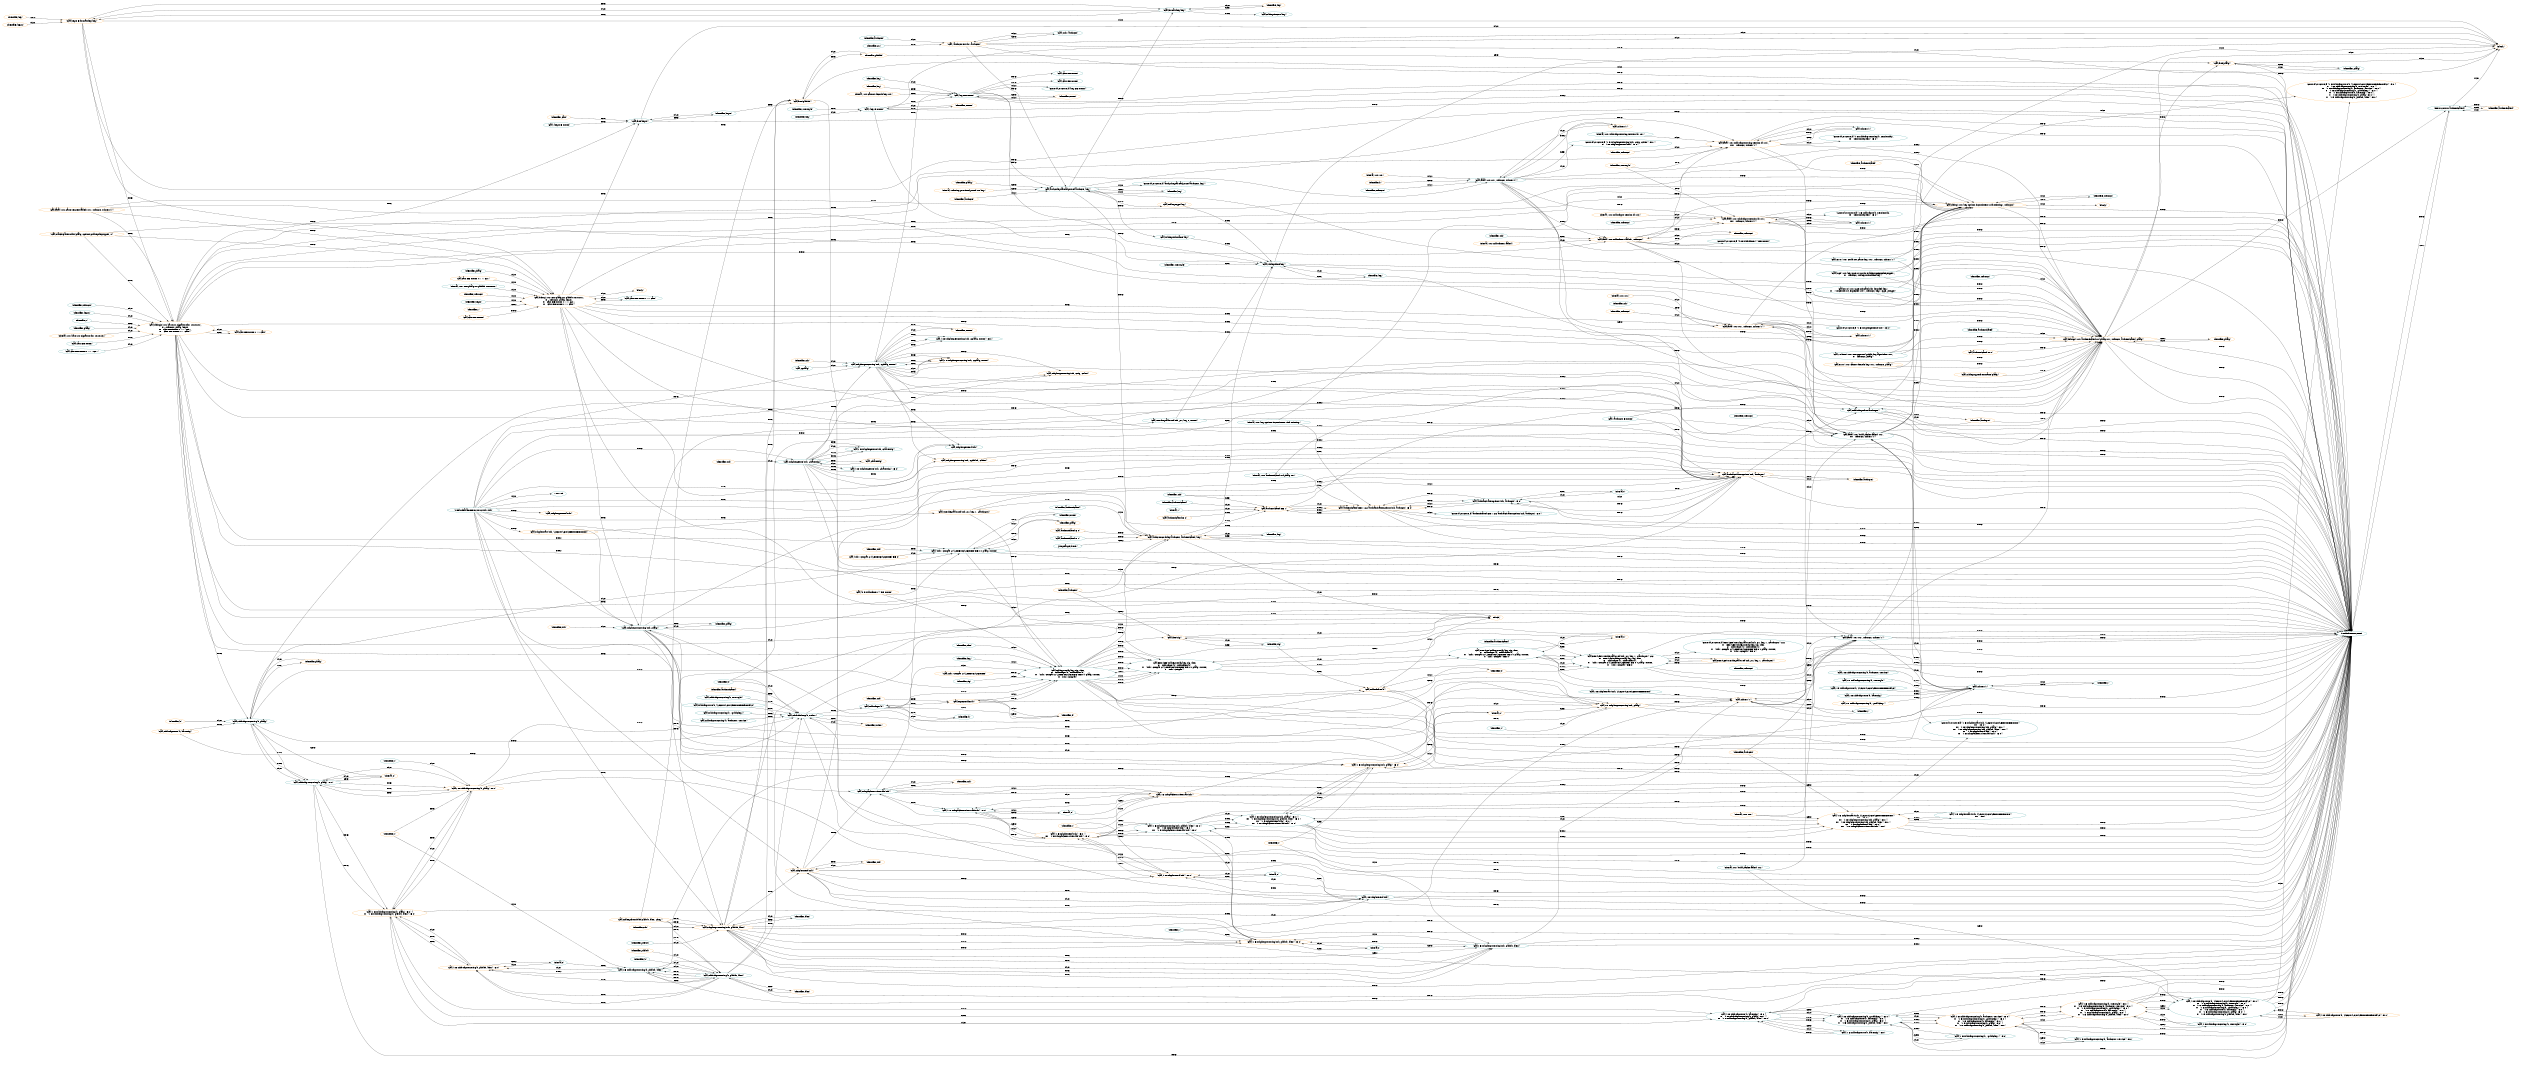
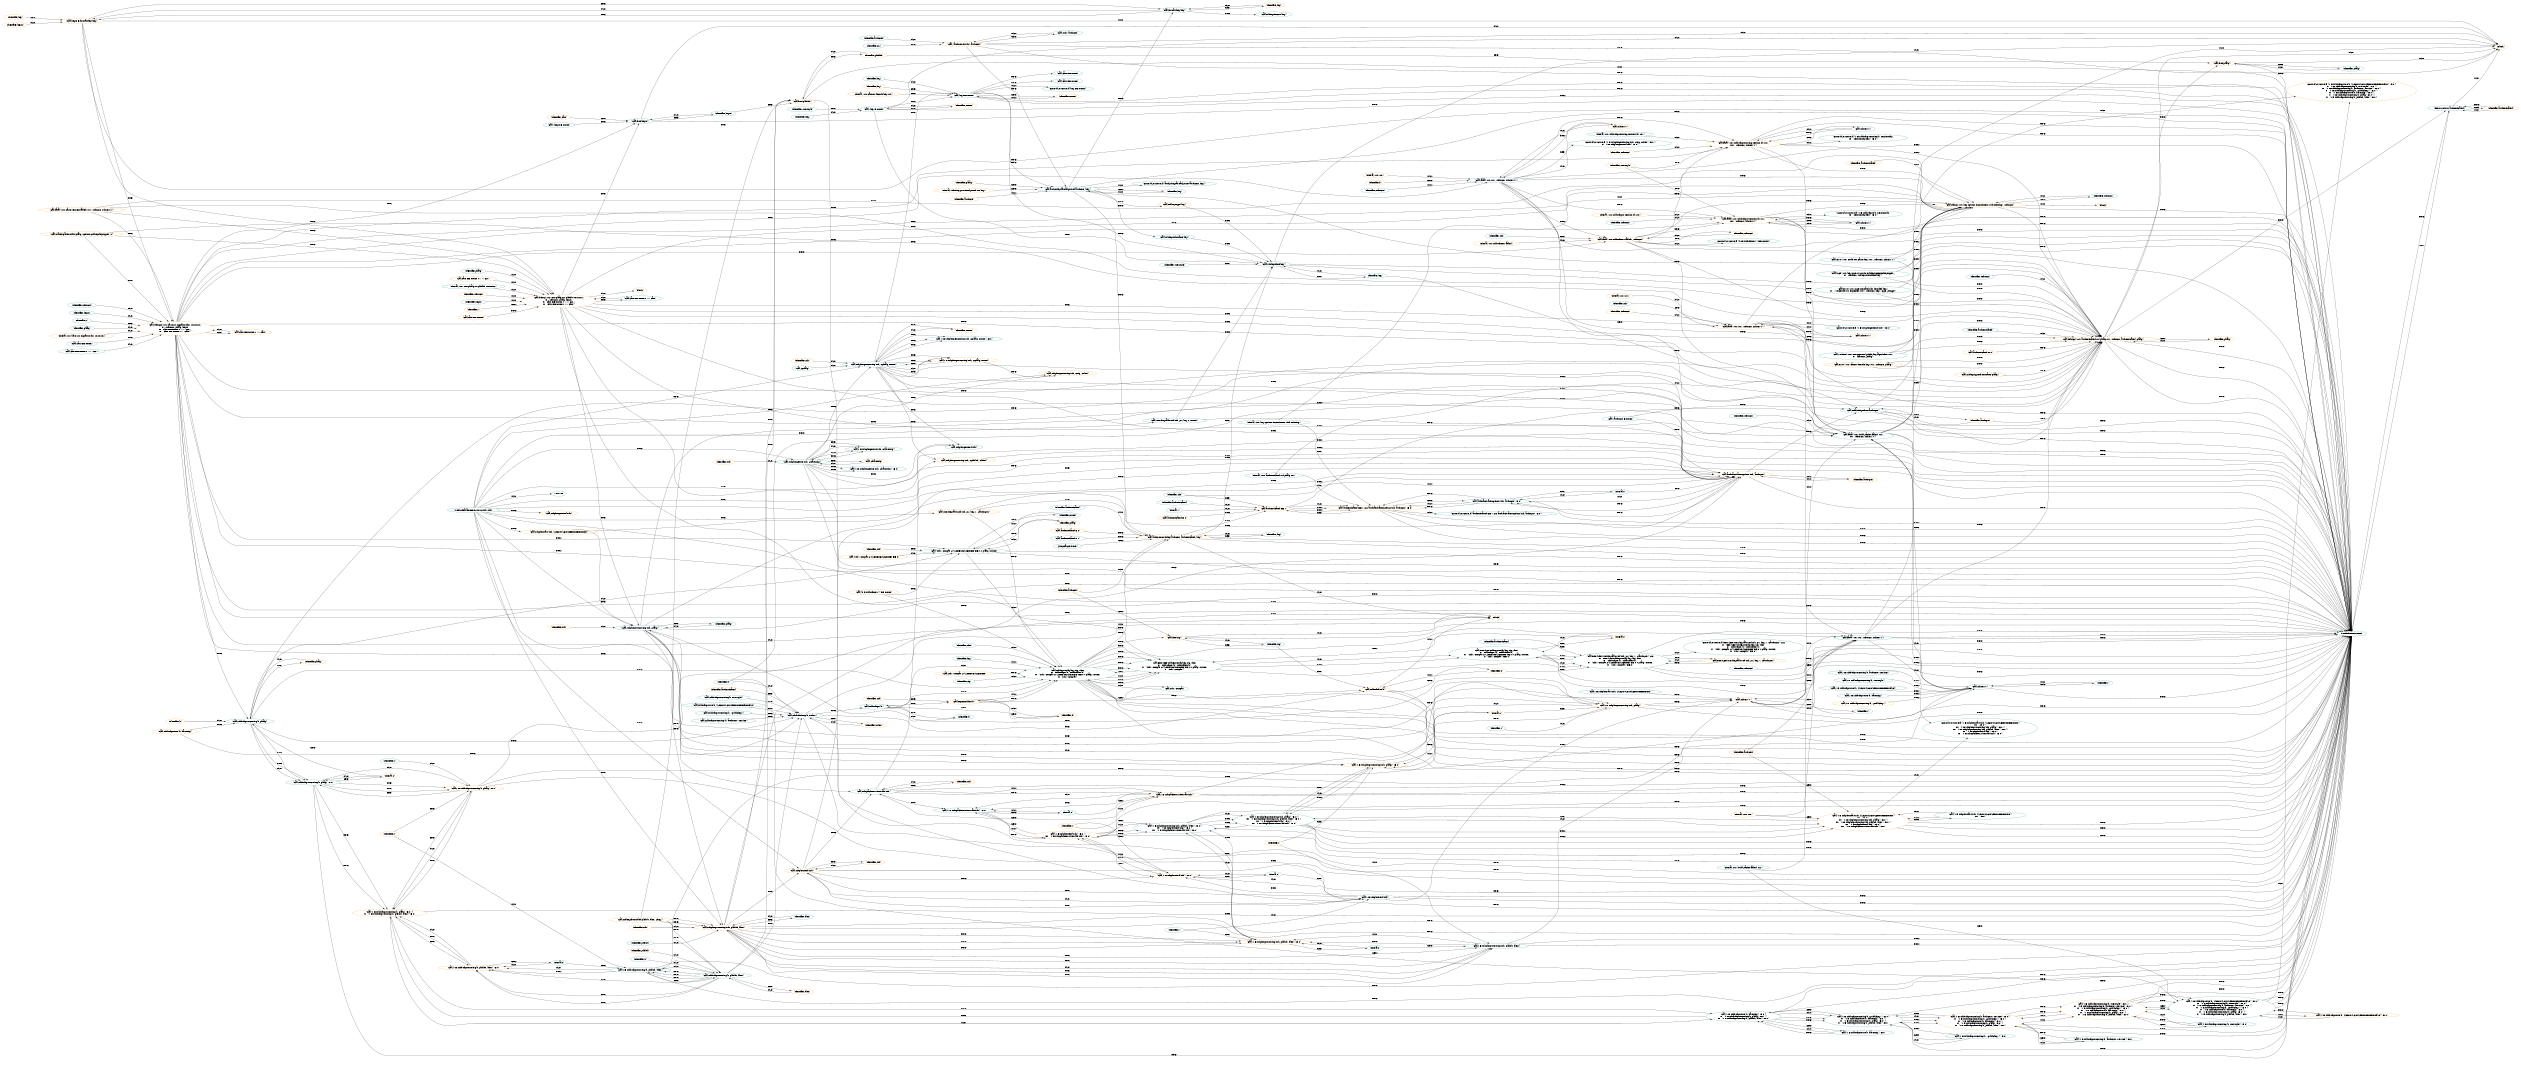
(970, 353) -> (1018, 375)
none -> (1174, 689)
(1669, 991) -> none
